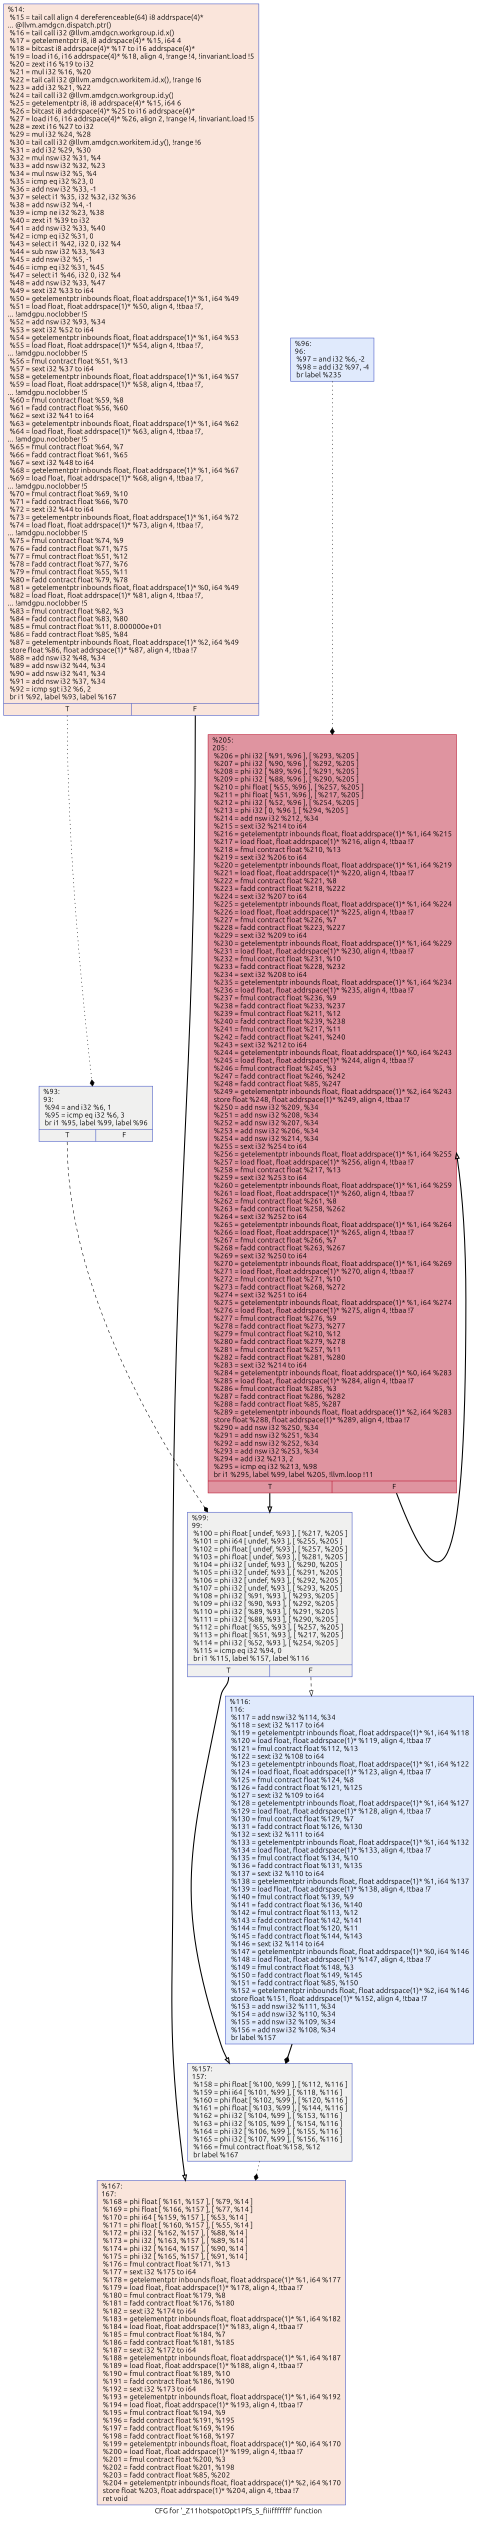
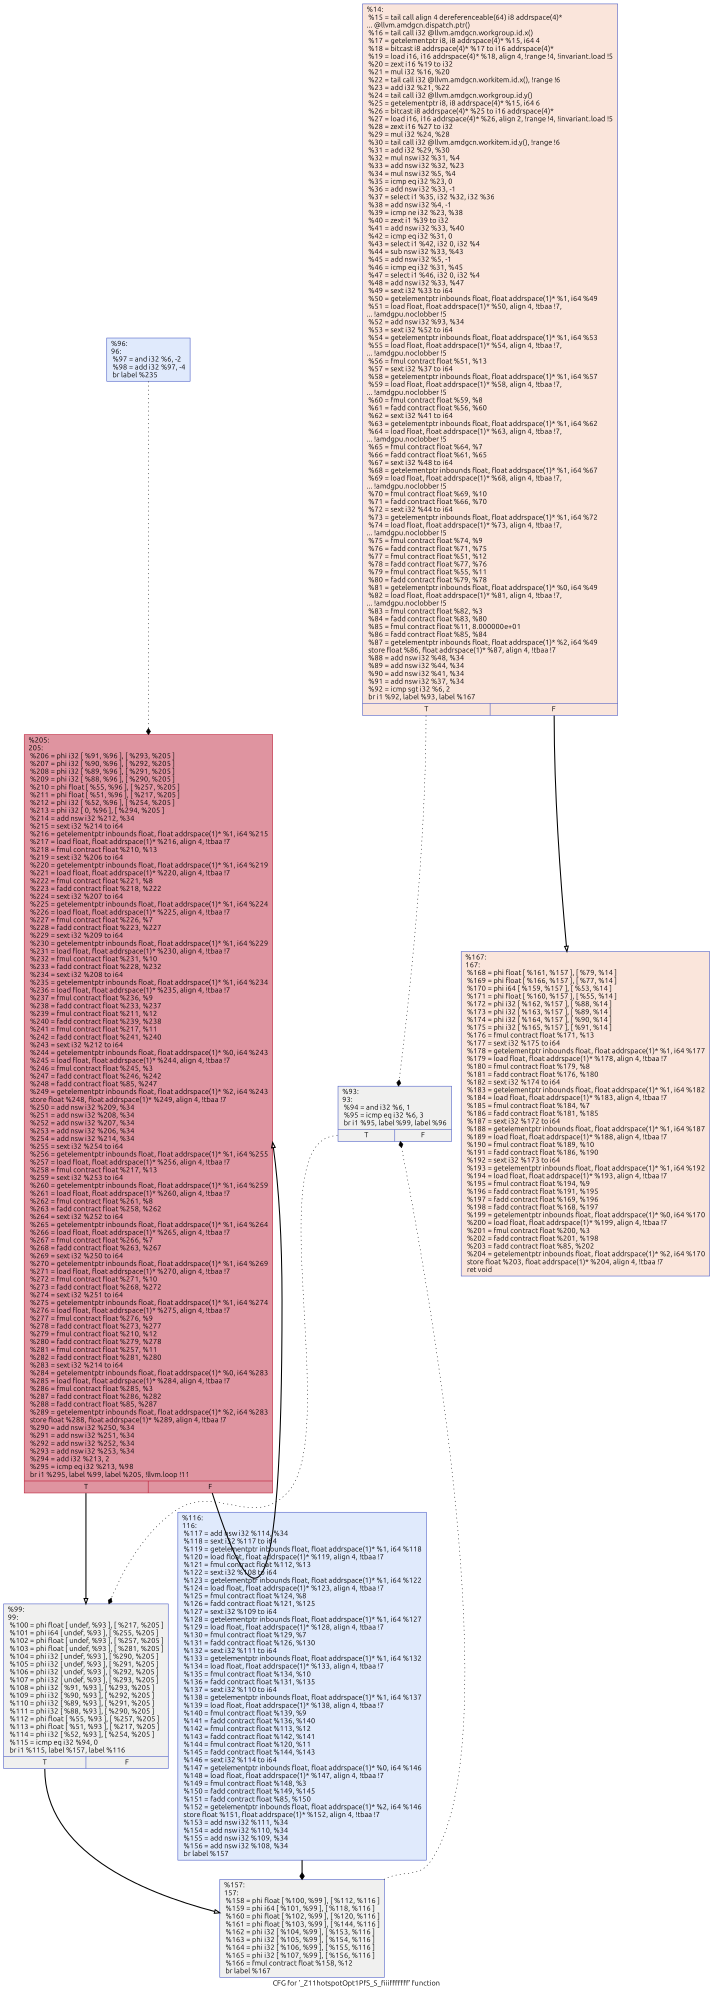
(110, 1334) -> (306, 1422)
(311, 1684) -> none
(258, 2168) -> (458, 1531)
